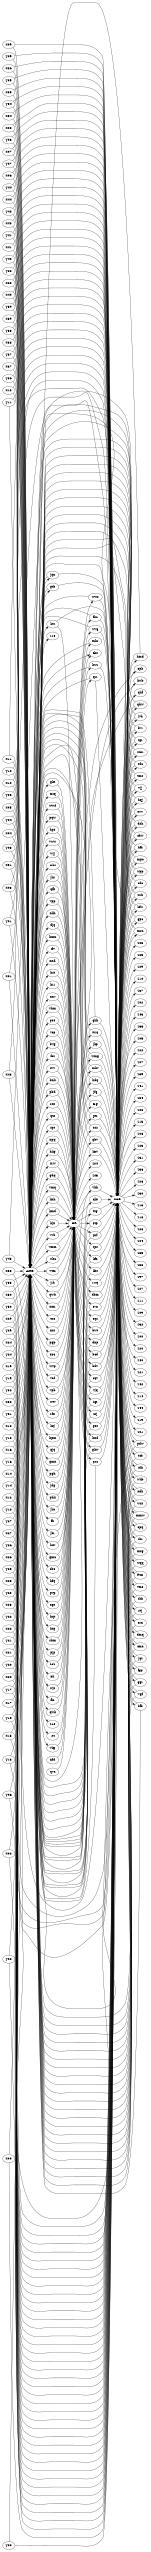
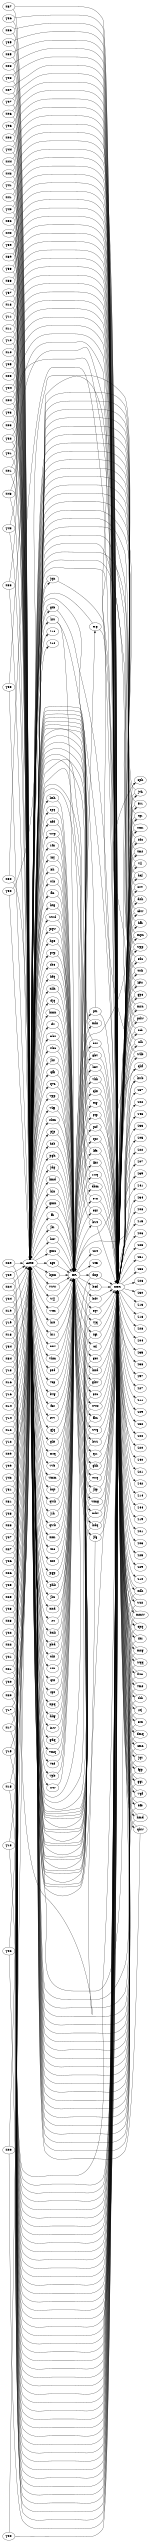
(76, 938) -> (70, 1468)
none -> (34, 1042)
none -> (32, 1173)
